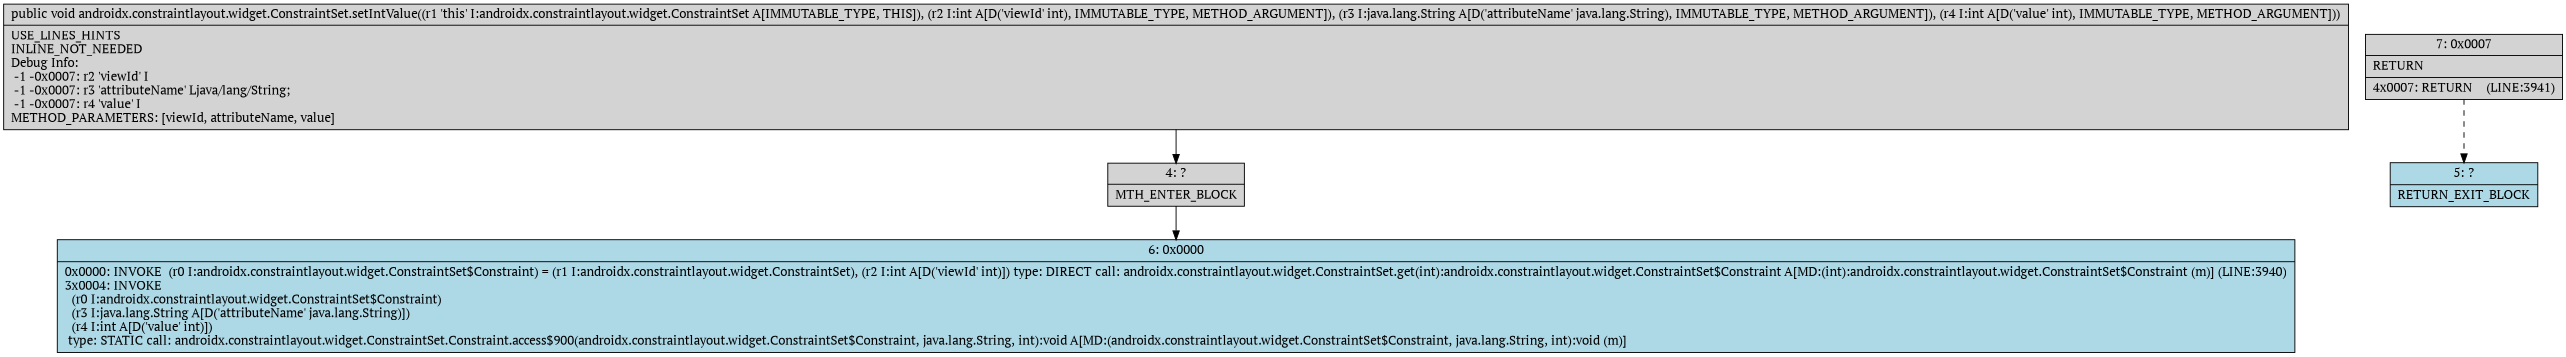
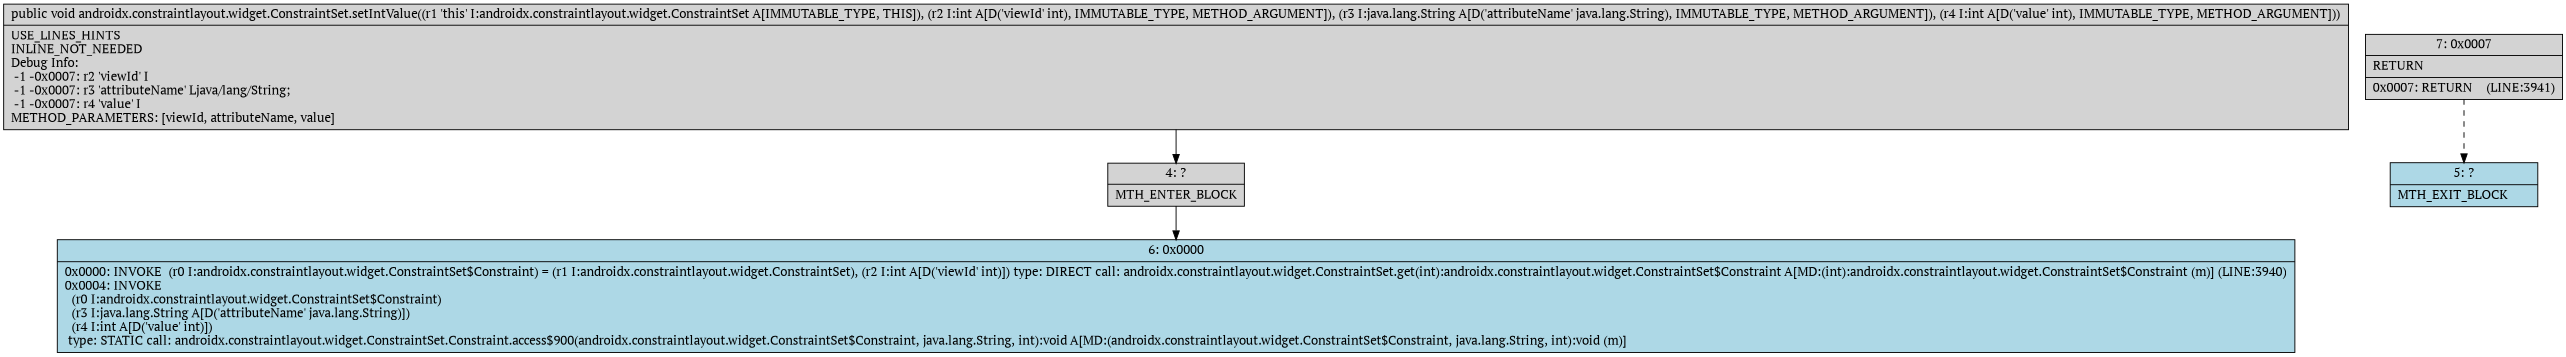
(2464, 88) -> (2464, 88)
(2464, 195) -> (2453, 195)
(117, 286) -> (117, 286)
